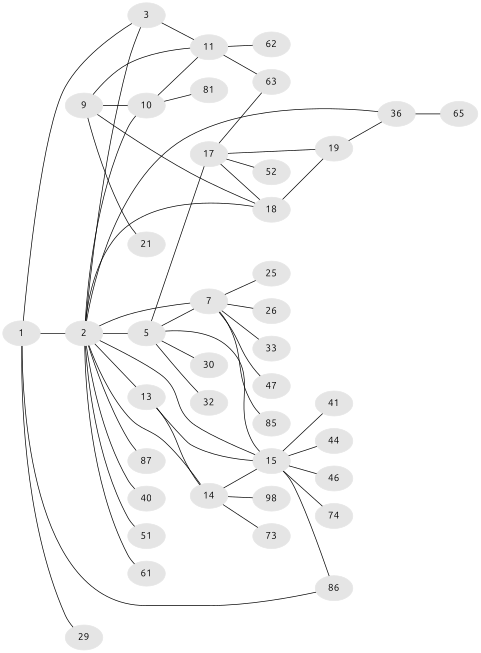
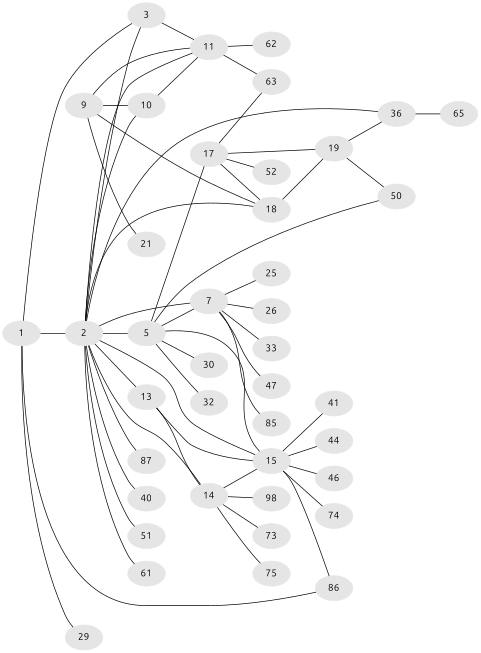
(209, 90) -> none
none -> (126, 91)
none -> (397, 197)
none -> (272, 574)
